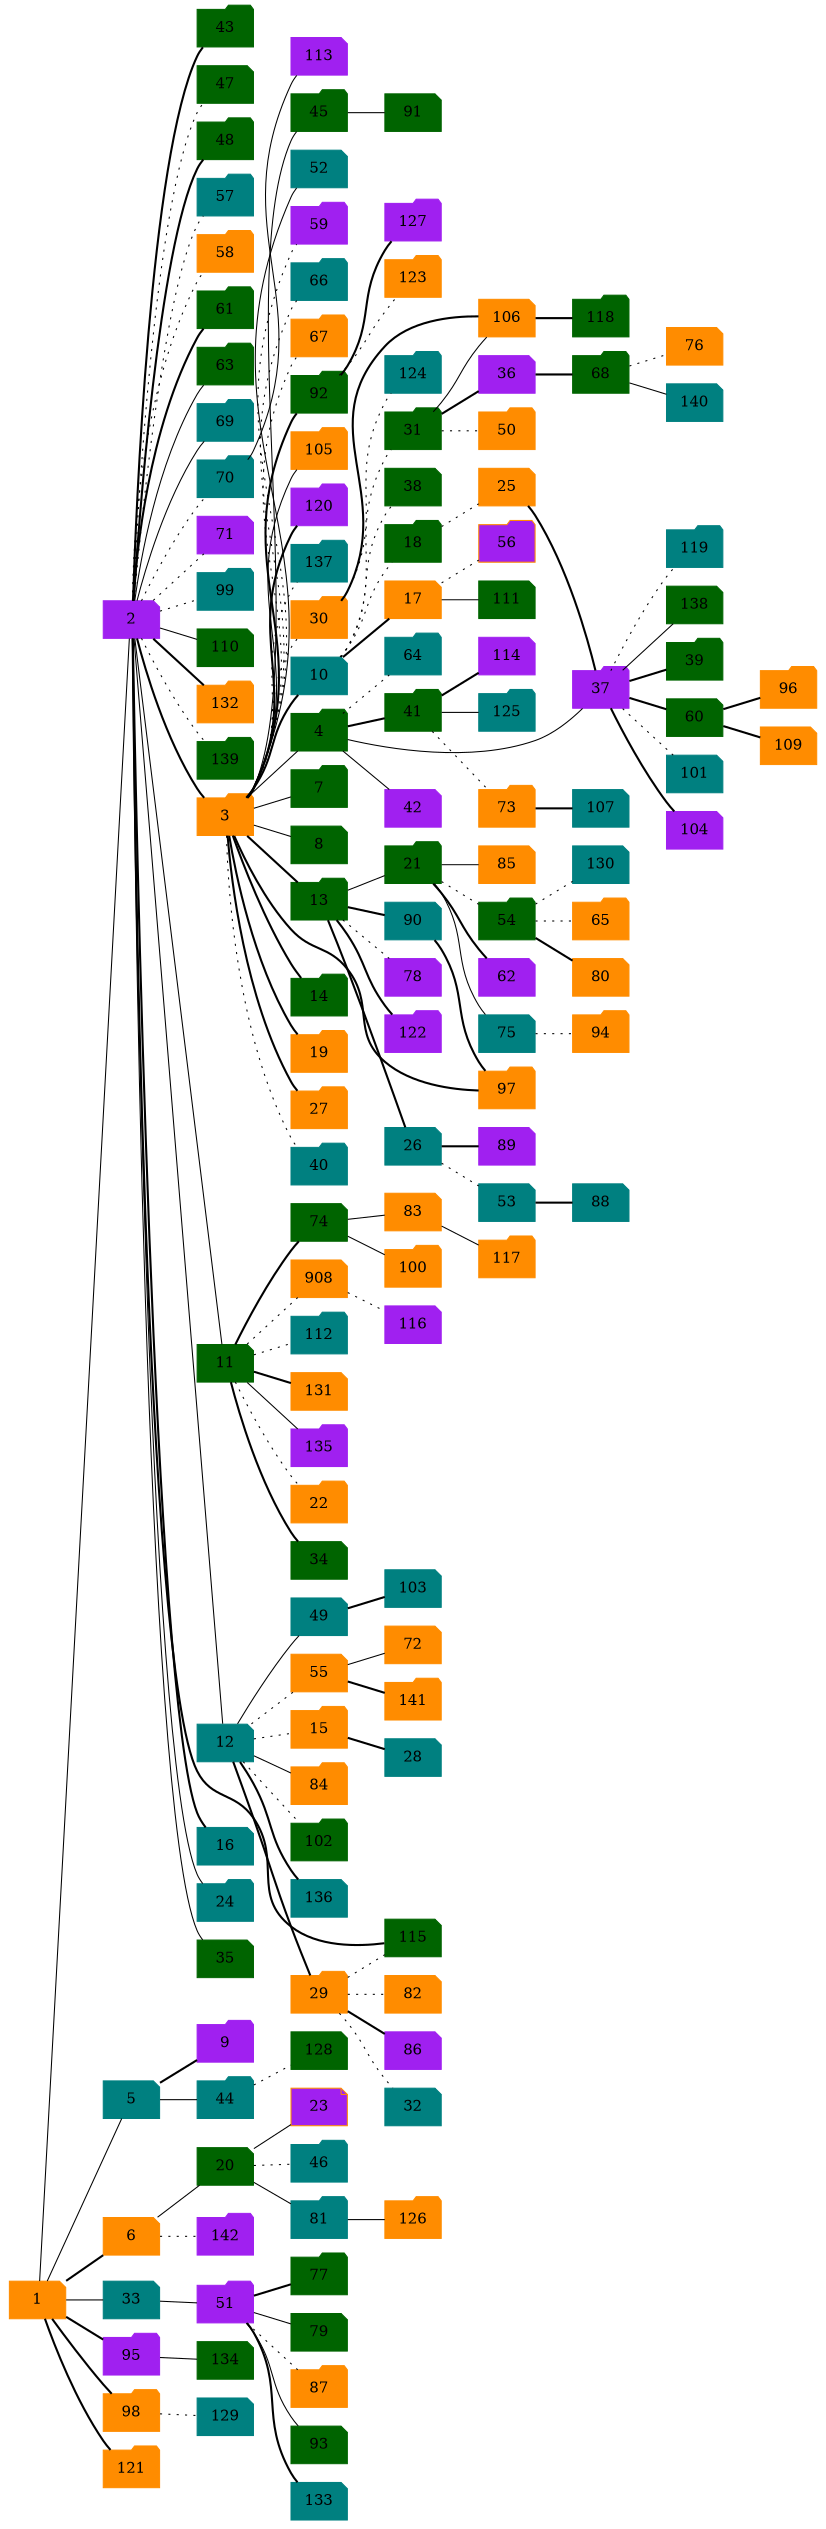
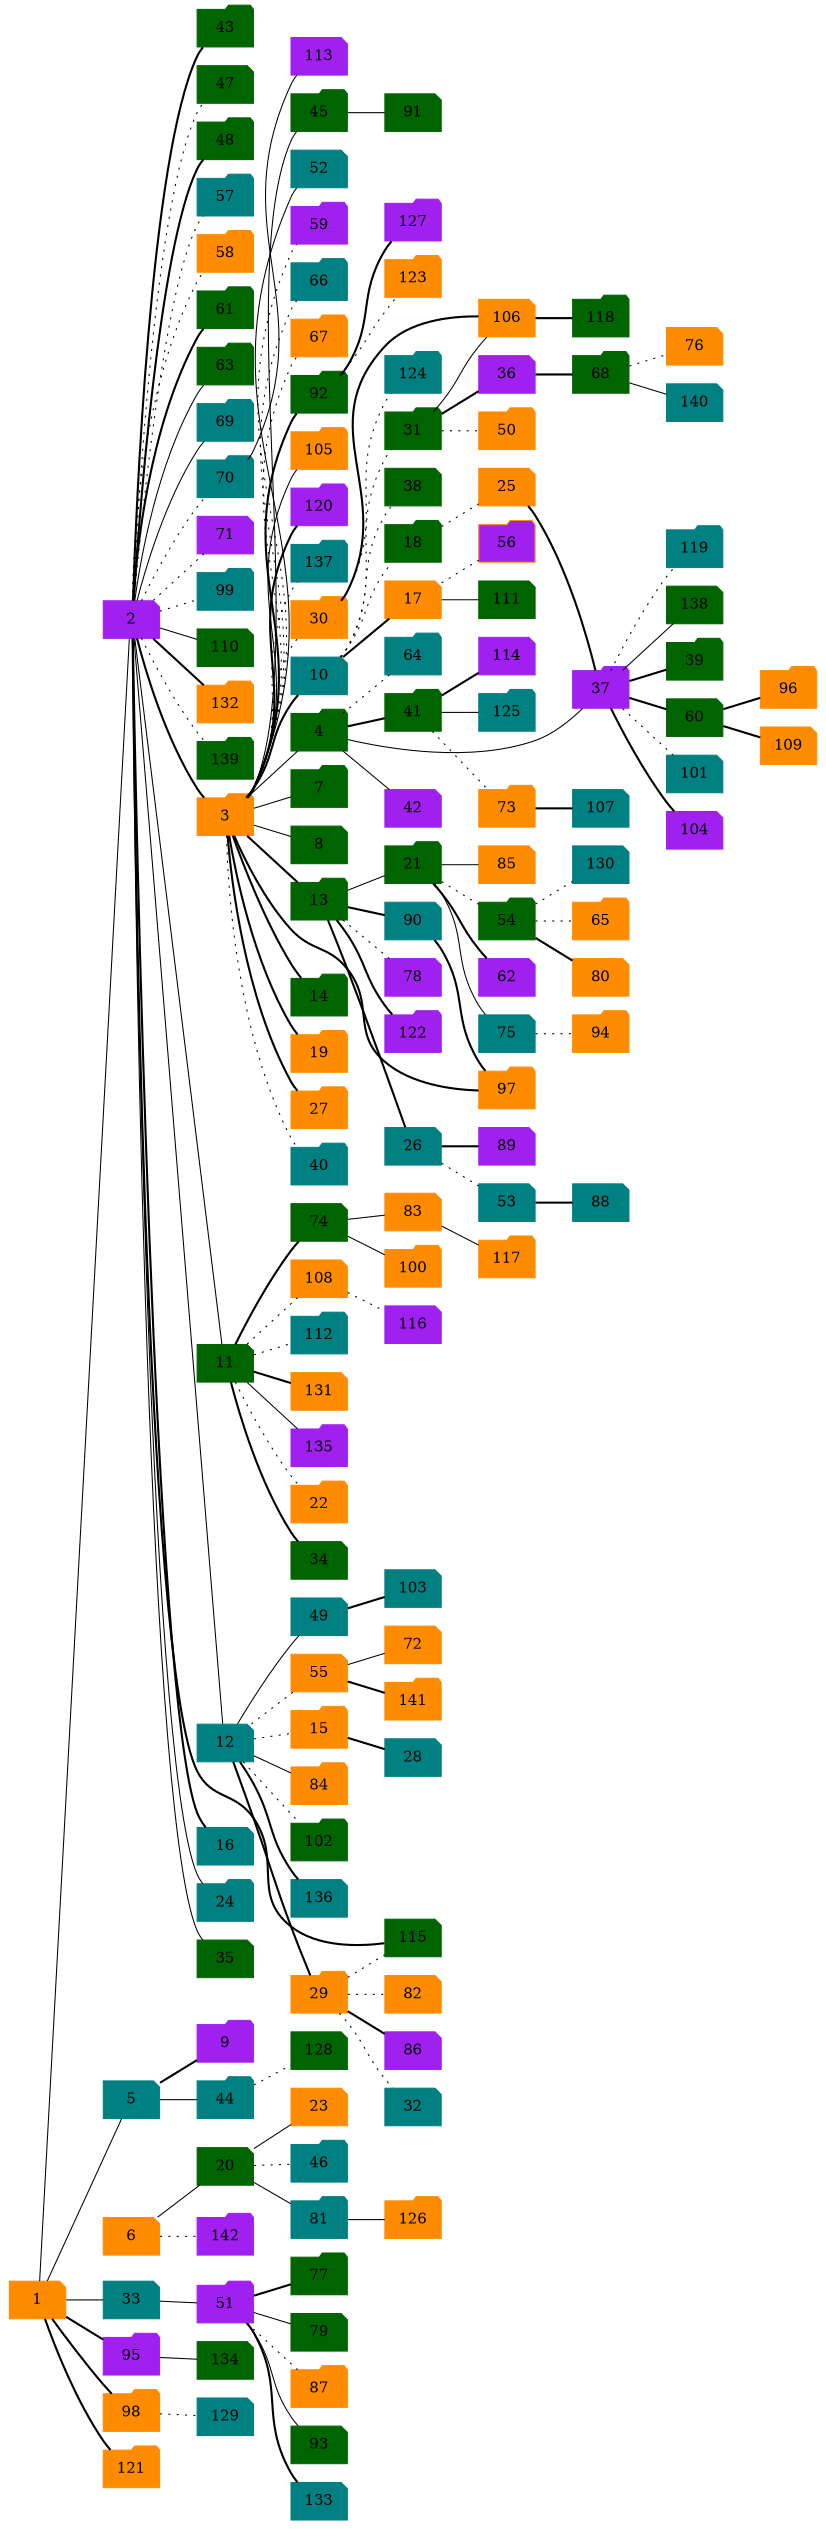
(319, 1279) -> (319, 1279)
(319, 2107) -> (319, 2107)
(85, 2268) -> none
